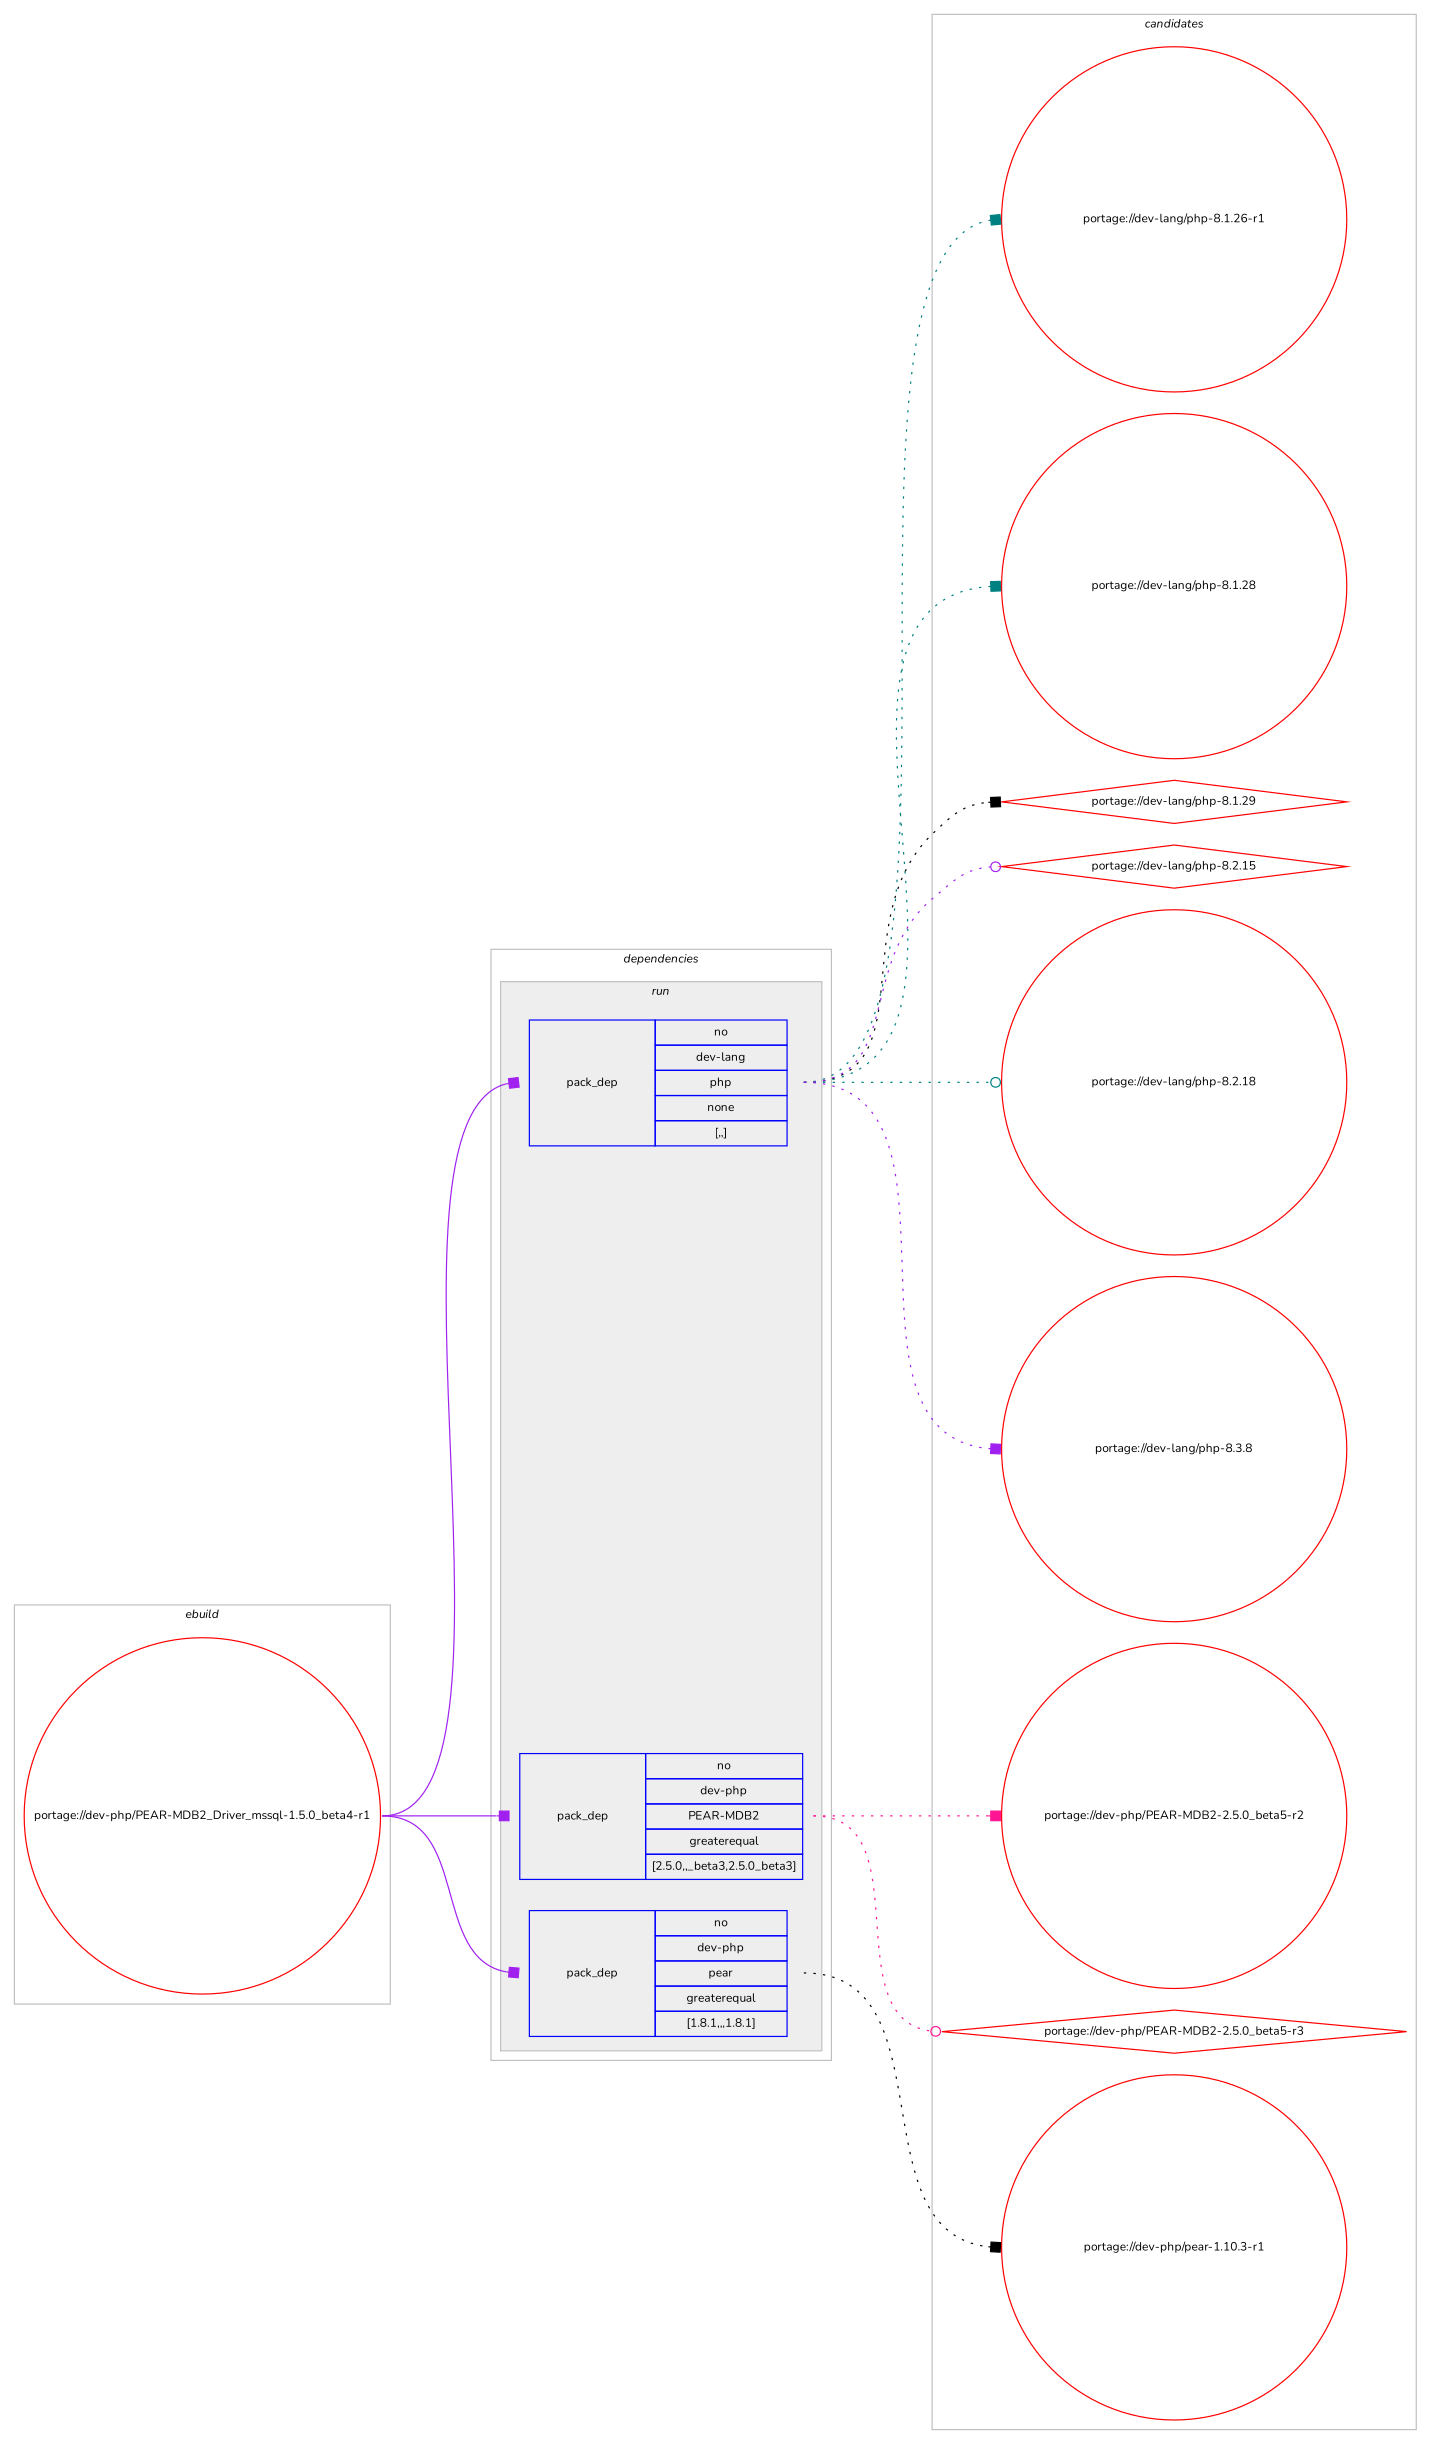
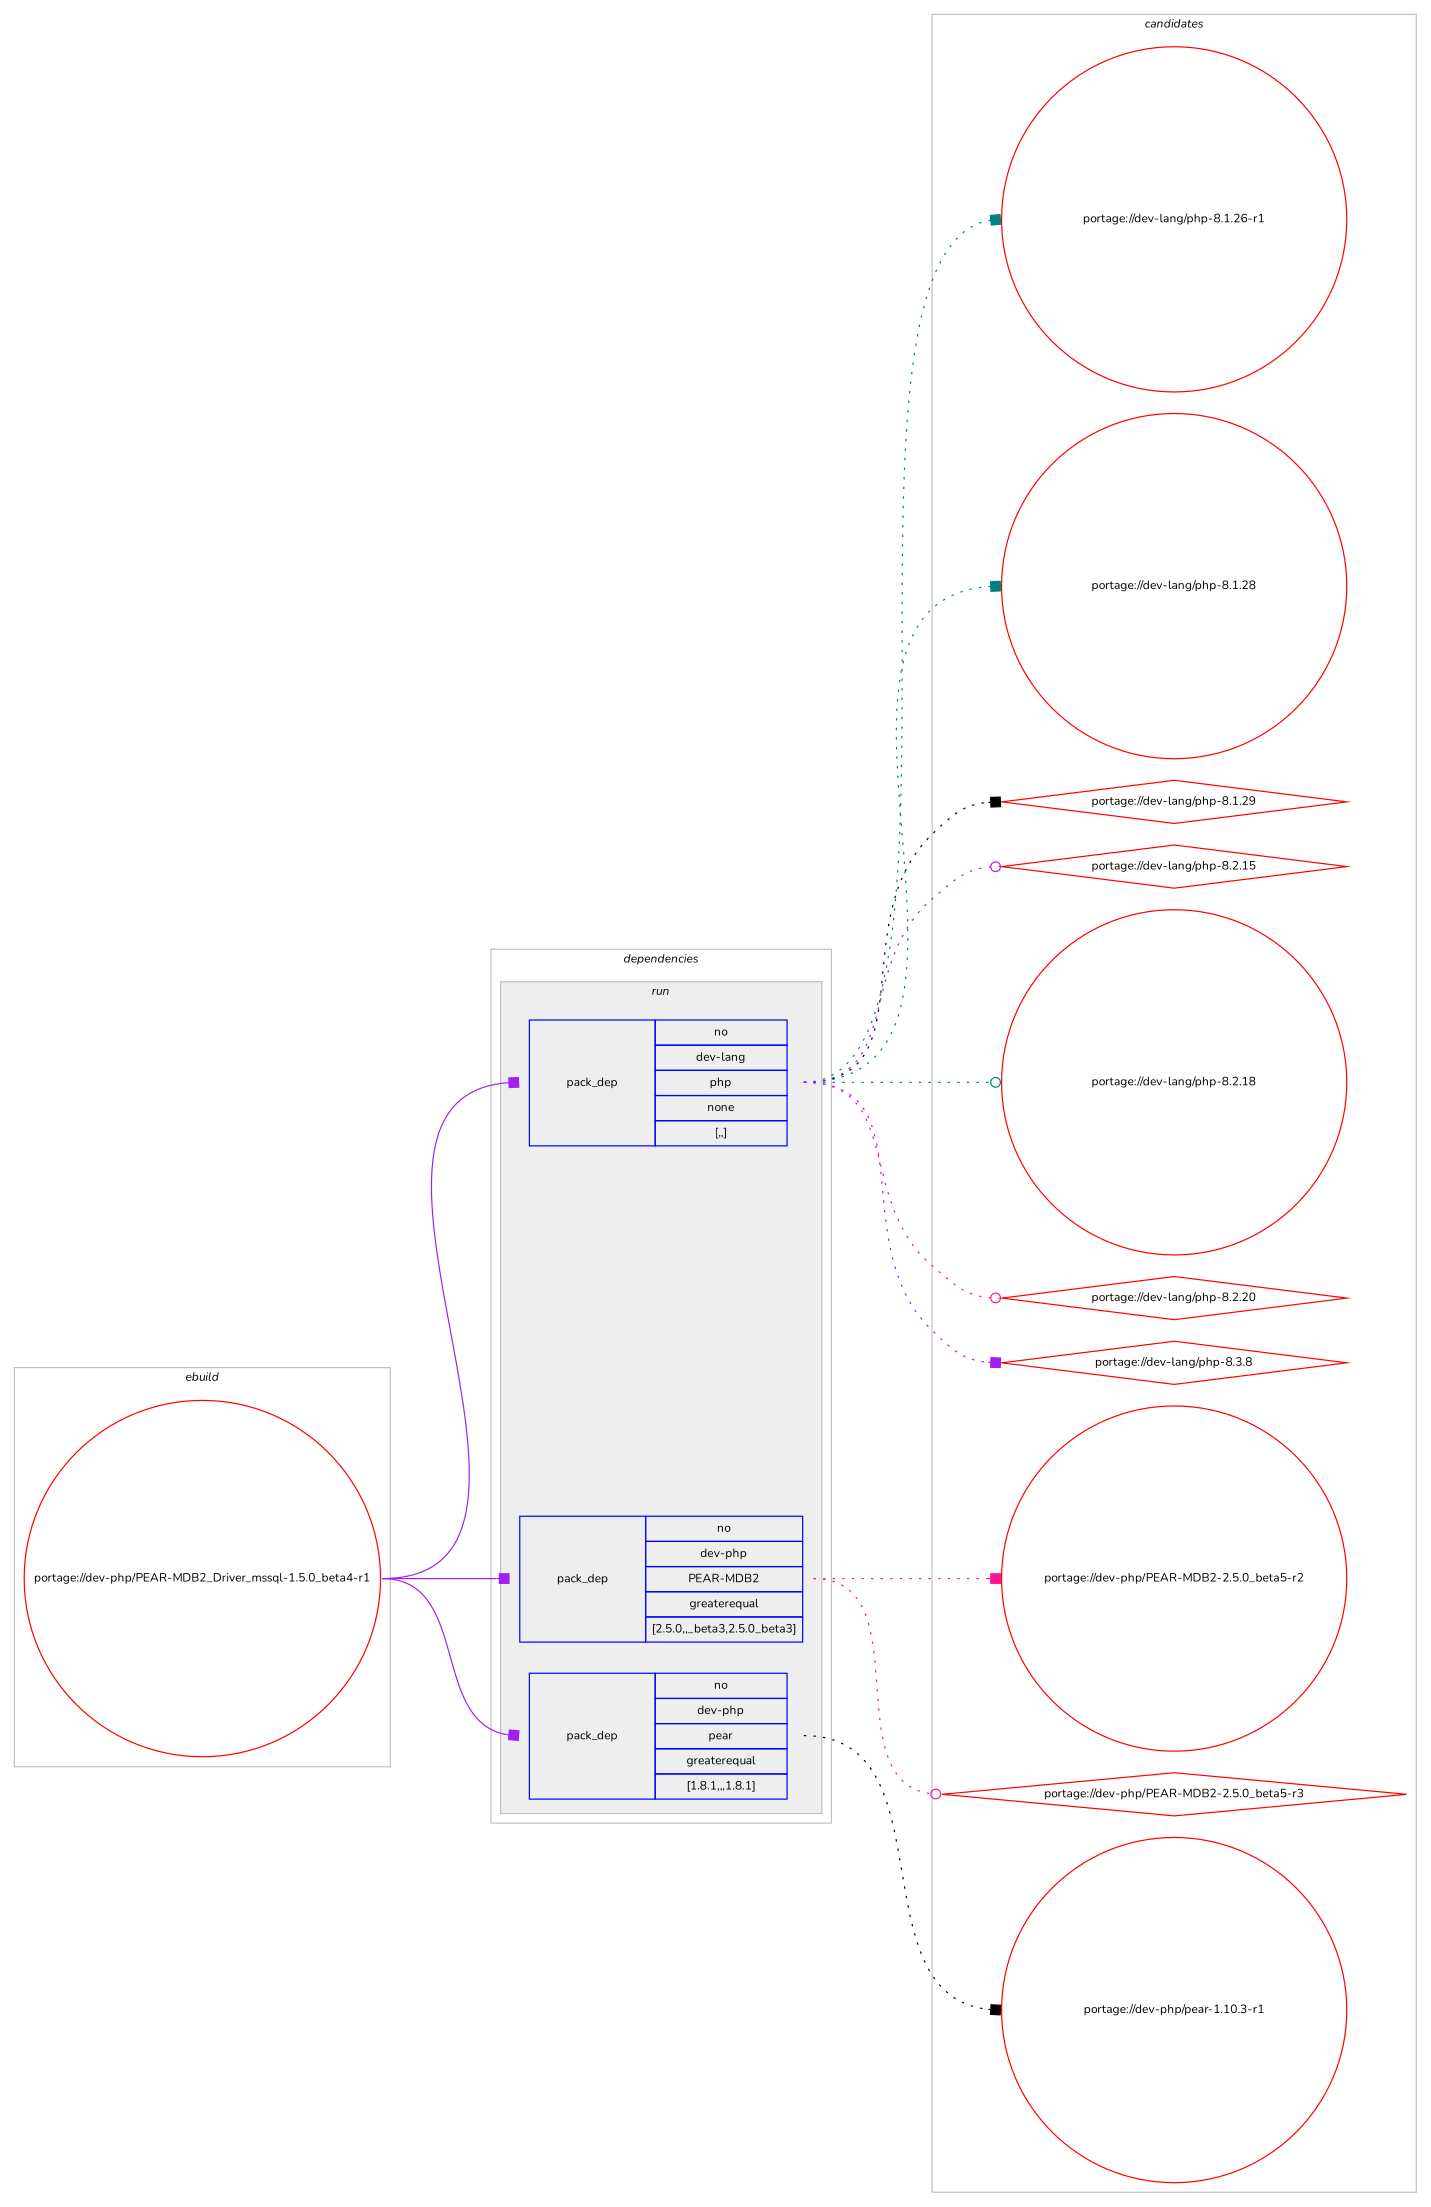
none -> (1174, 1298)
(1174, 1449) -> (1174, 1363)
